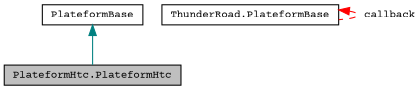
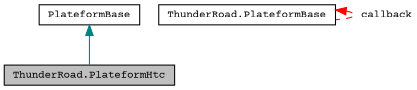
(93, 75) -> (89, 75)
